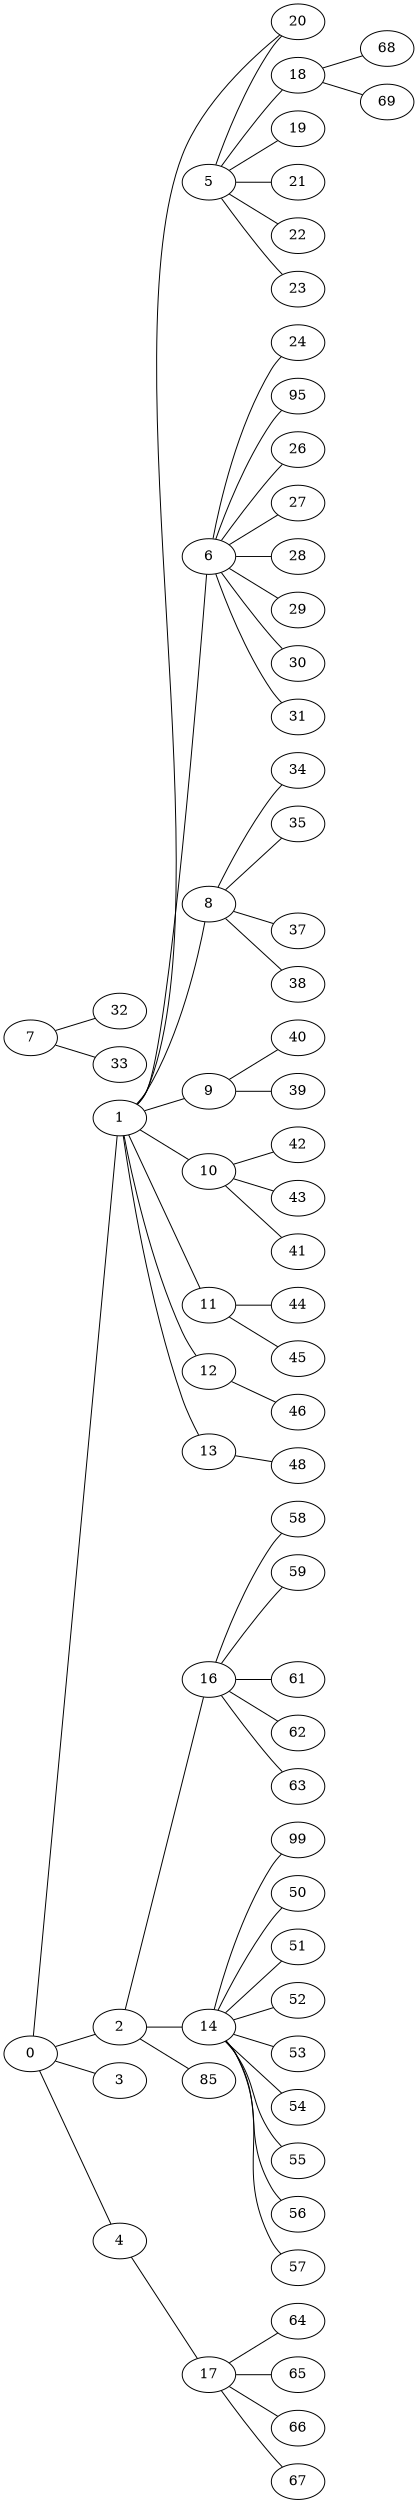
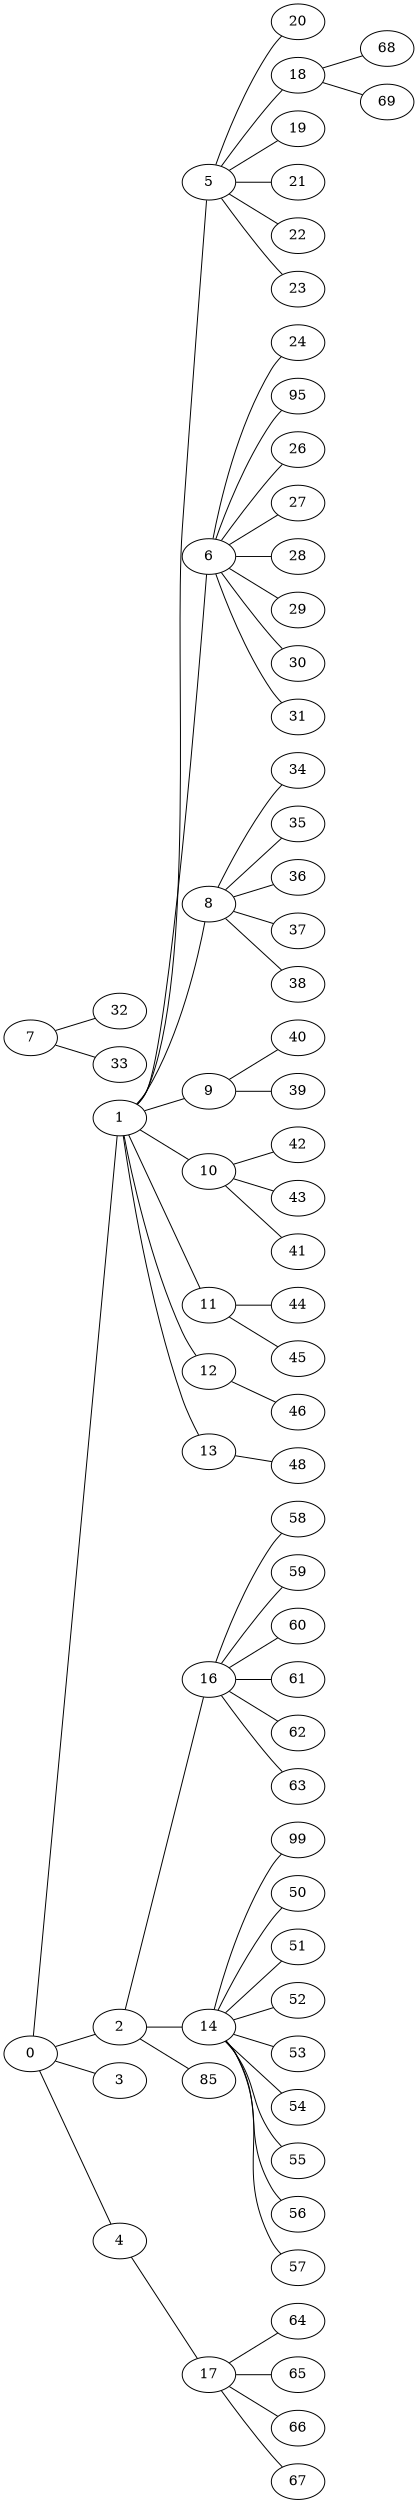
(163, 554) -> (180, 655)
none -> (298, 877)
none -> (298, 1626)
